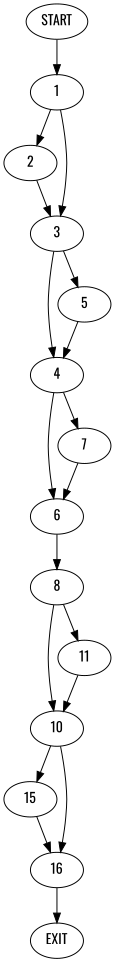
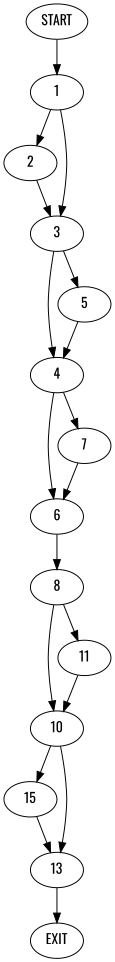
(57, 870) -> (57, 870)
